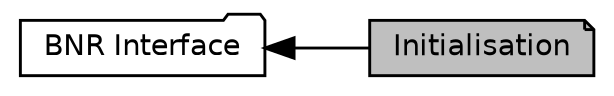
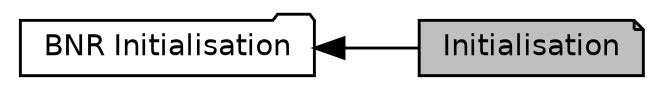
(143, 48) -> (167, 48)
